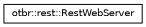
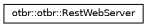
(73, 14) -> (74, 14)
